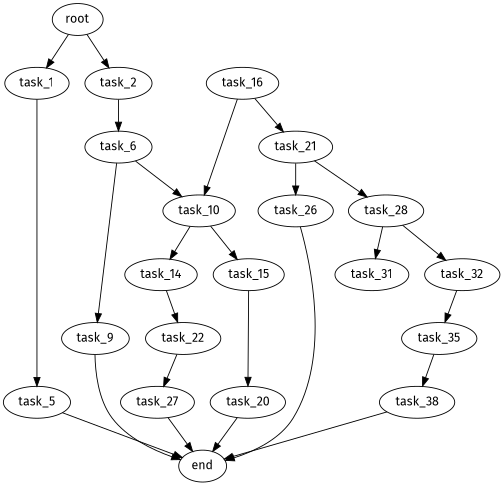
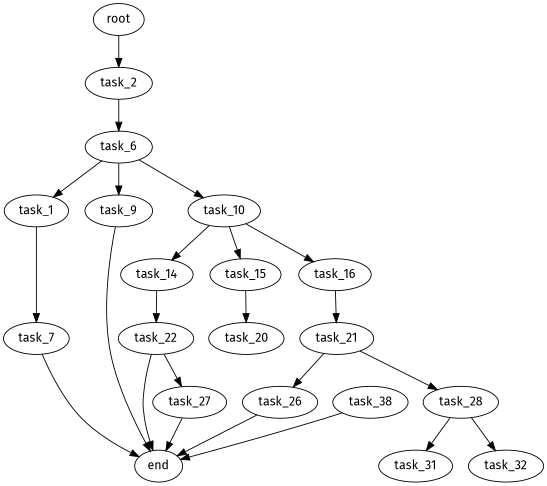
(60, 47) -> (81, 176)
(222, 143) -> (276, 241)
(439, 338) -> none
(37, 402) -> (36, 338)
(228, 431) -> (143, 398)
